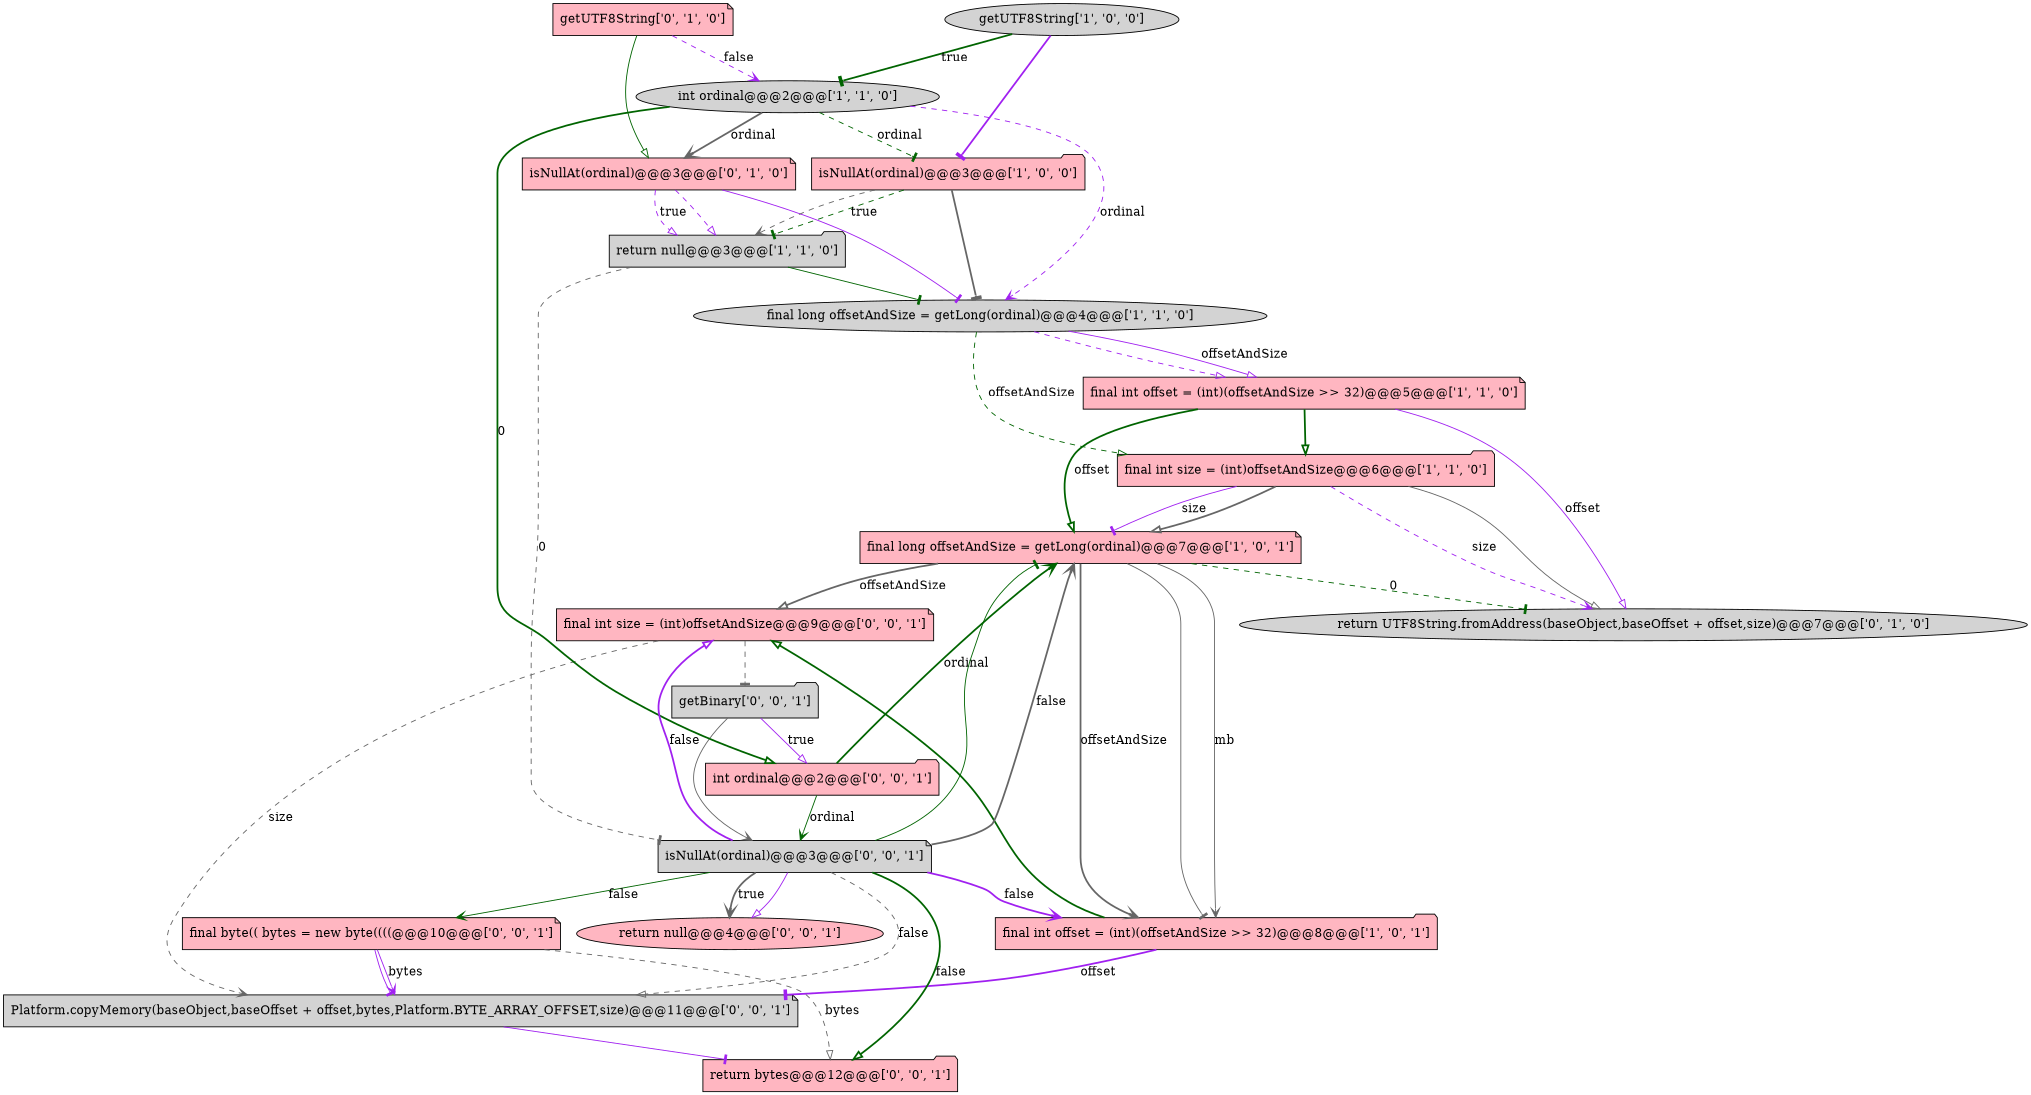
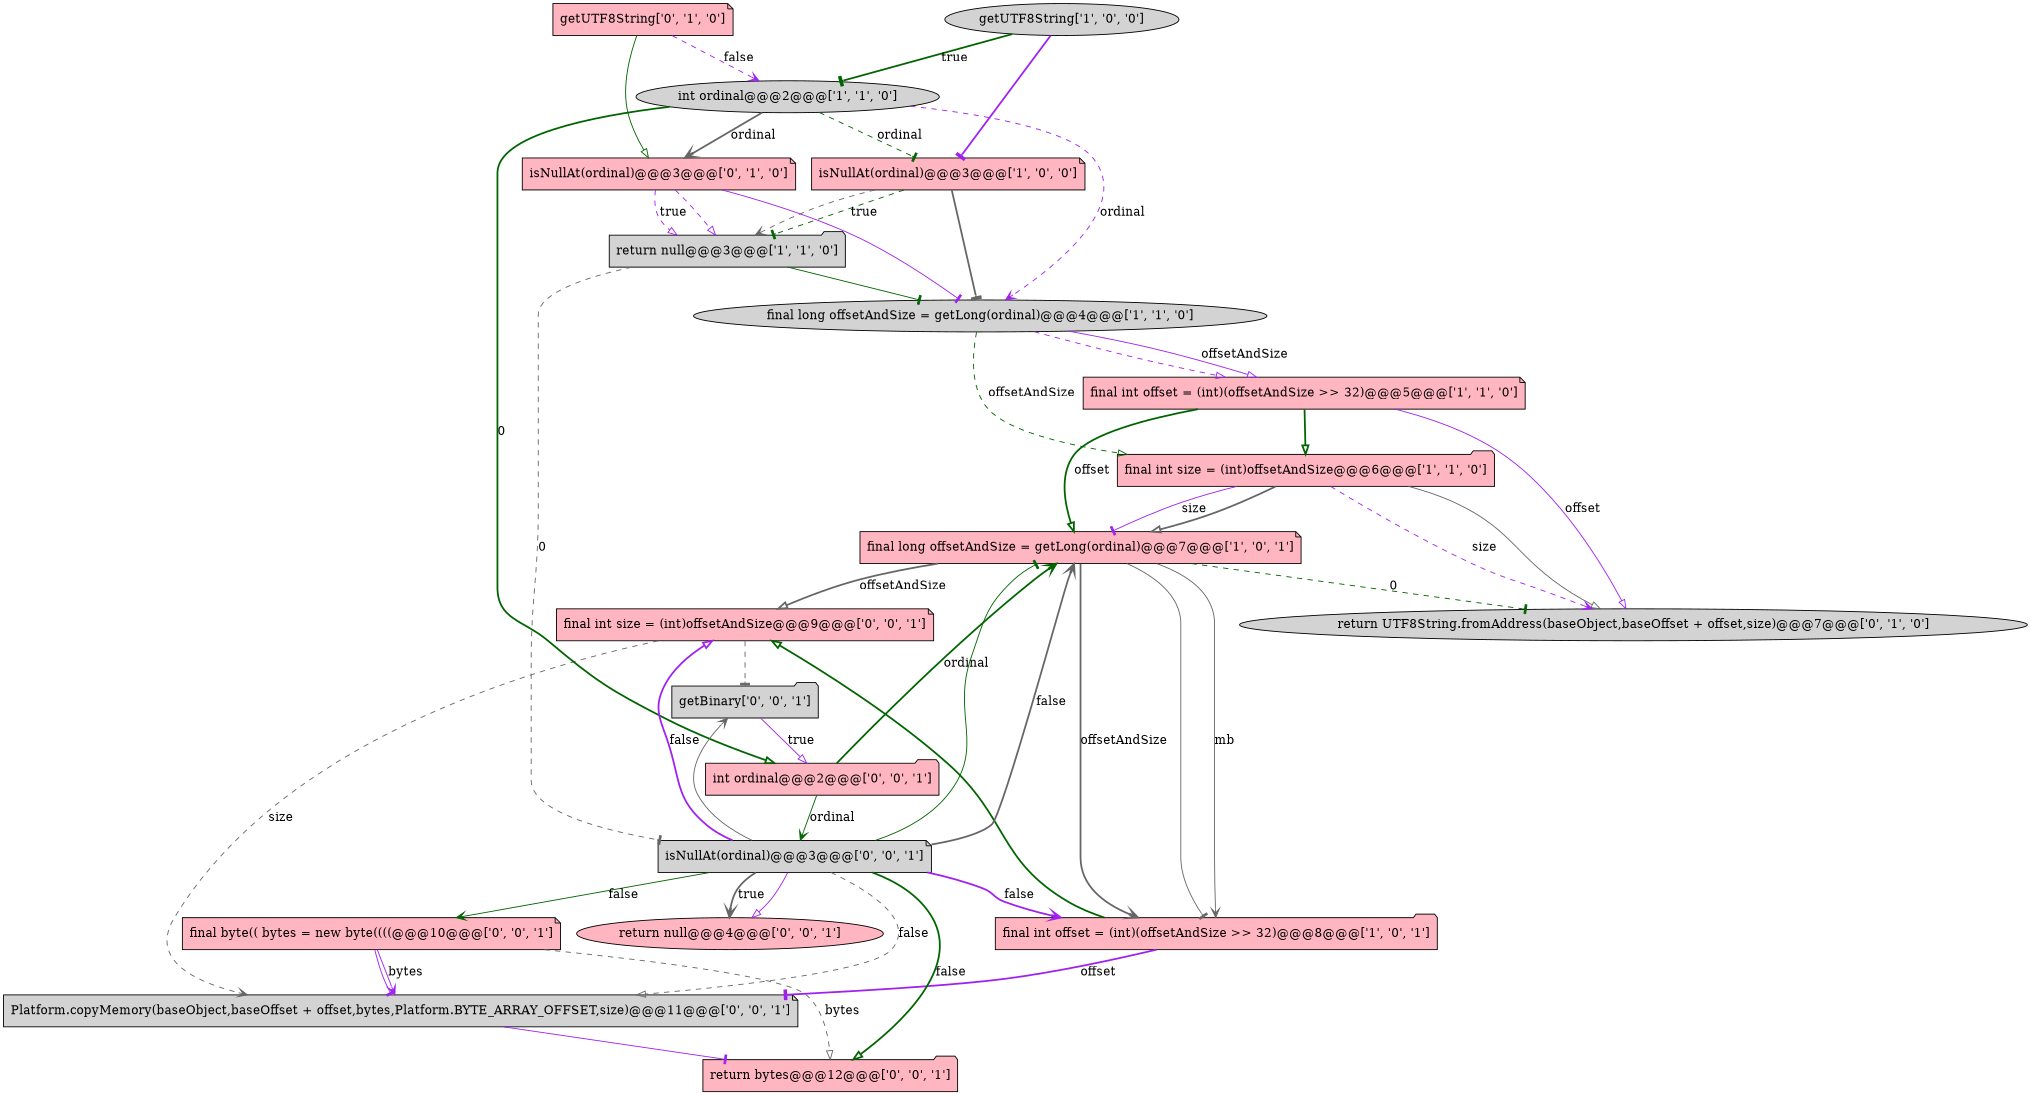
(948, 174) -> (948, 174)
(694, 783) -> (697, 792)
